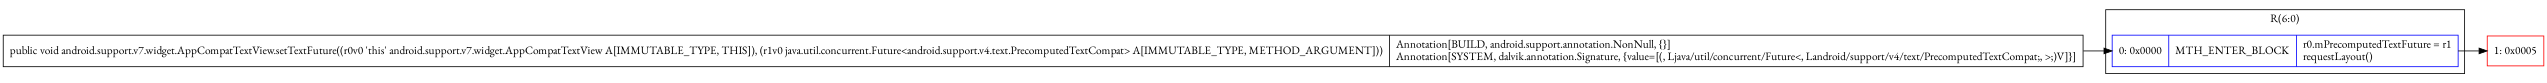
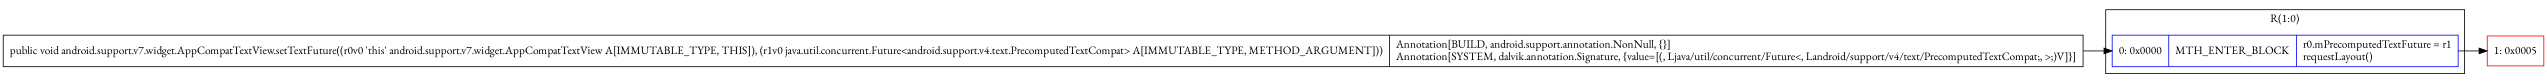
(2285, 19) -> (2285, 19)
